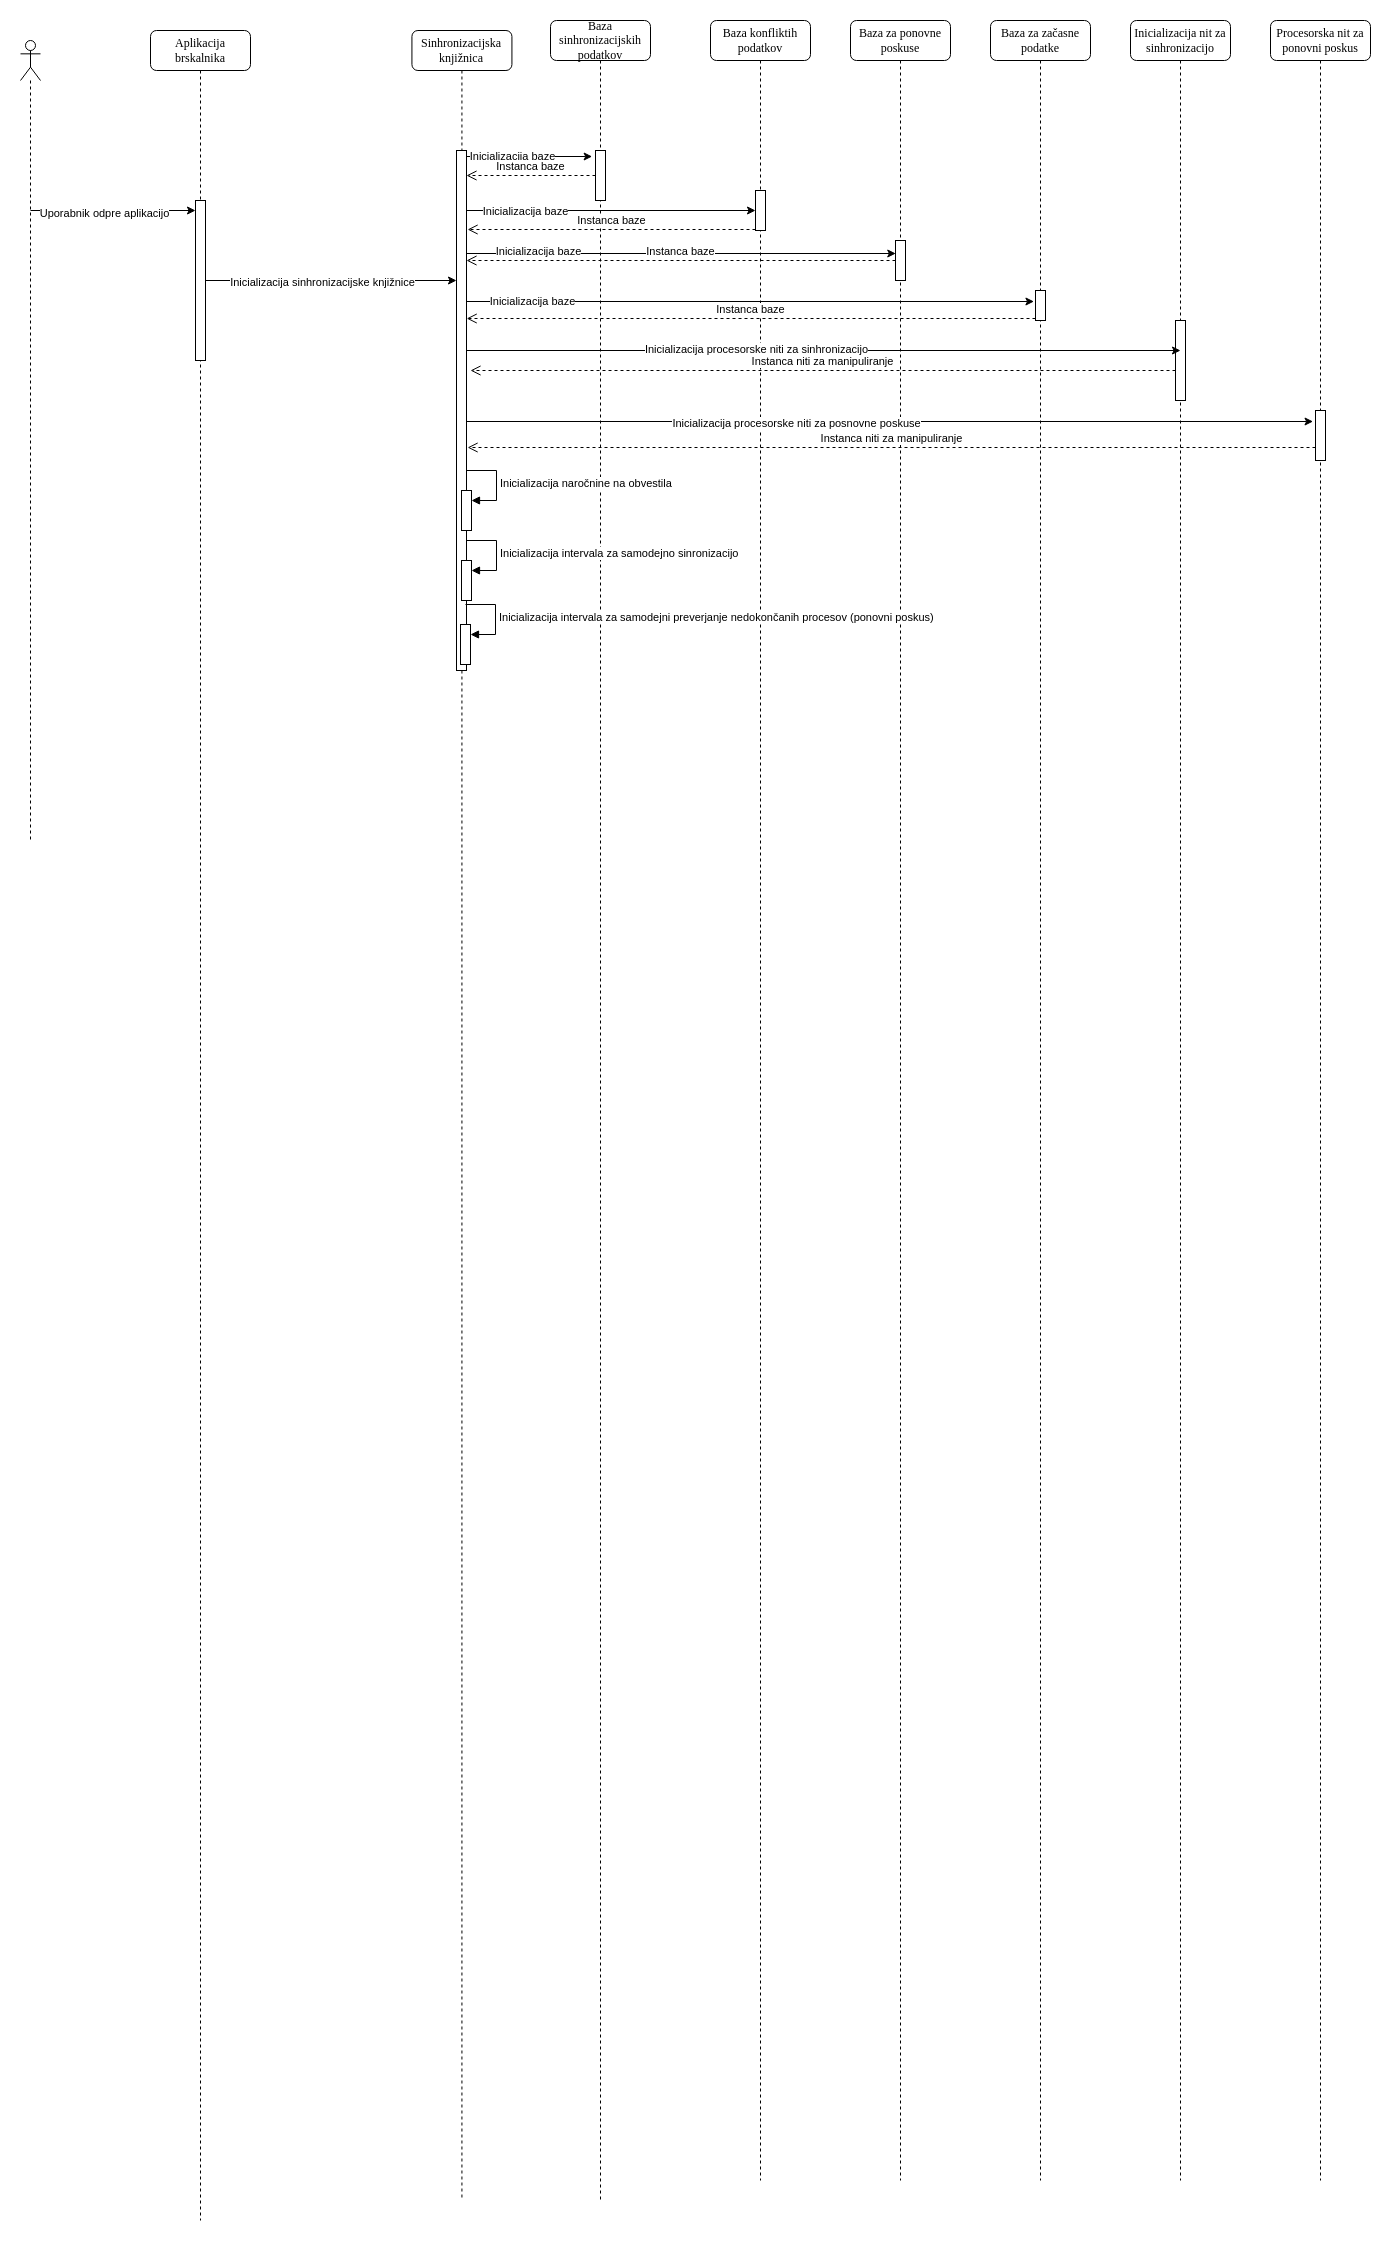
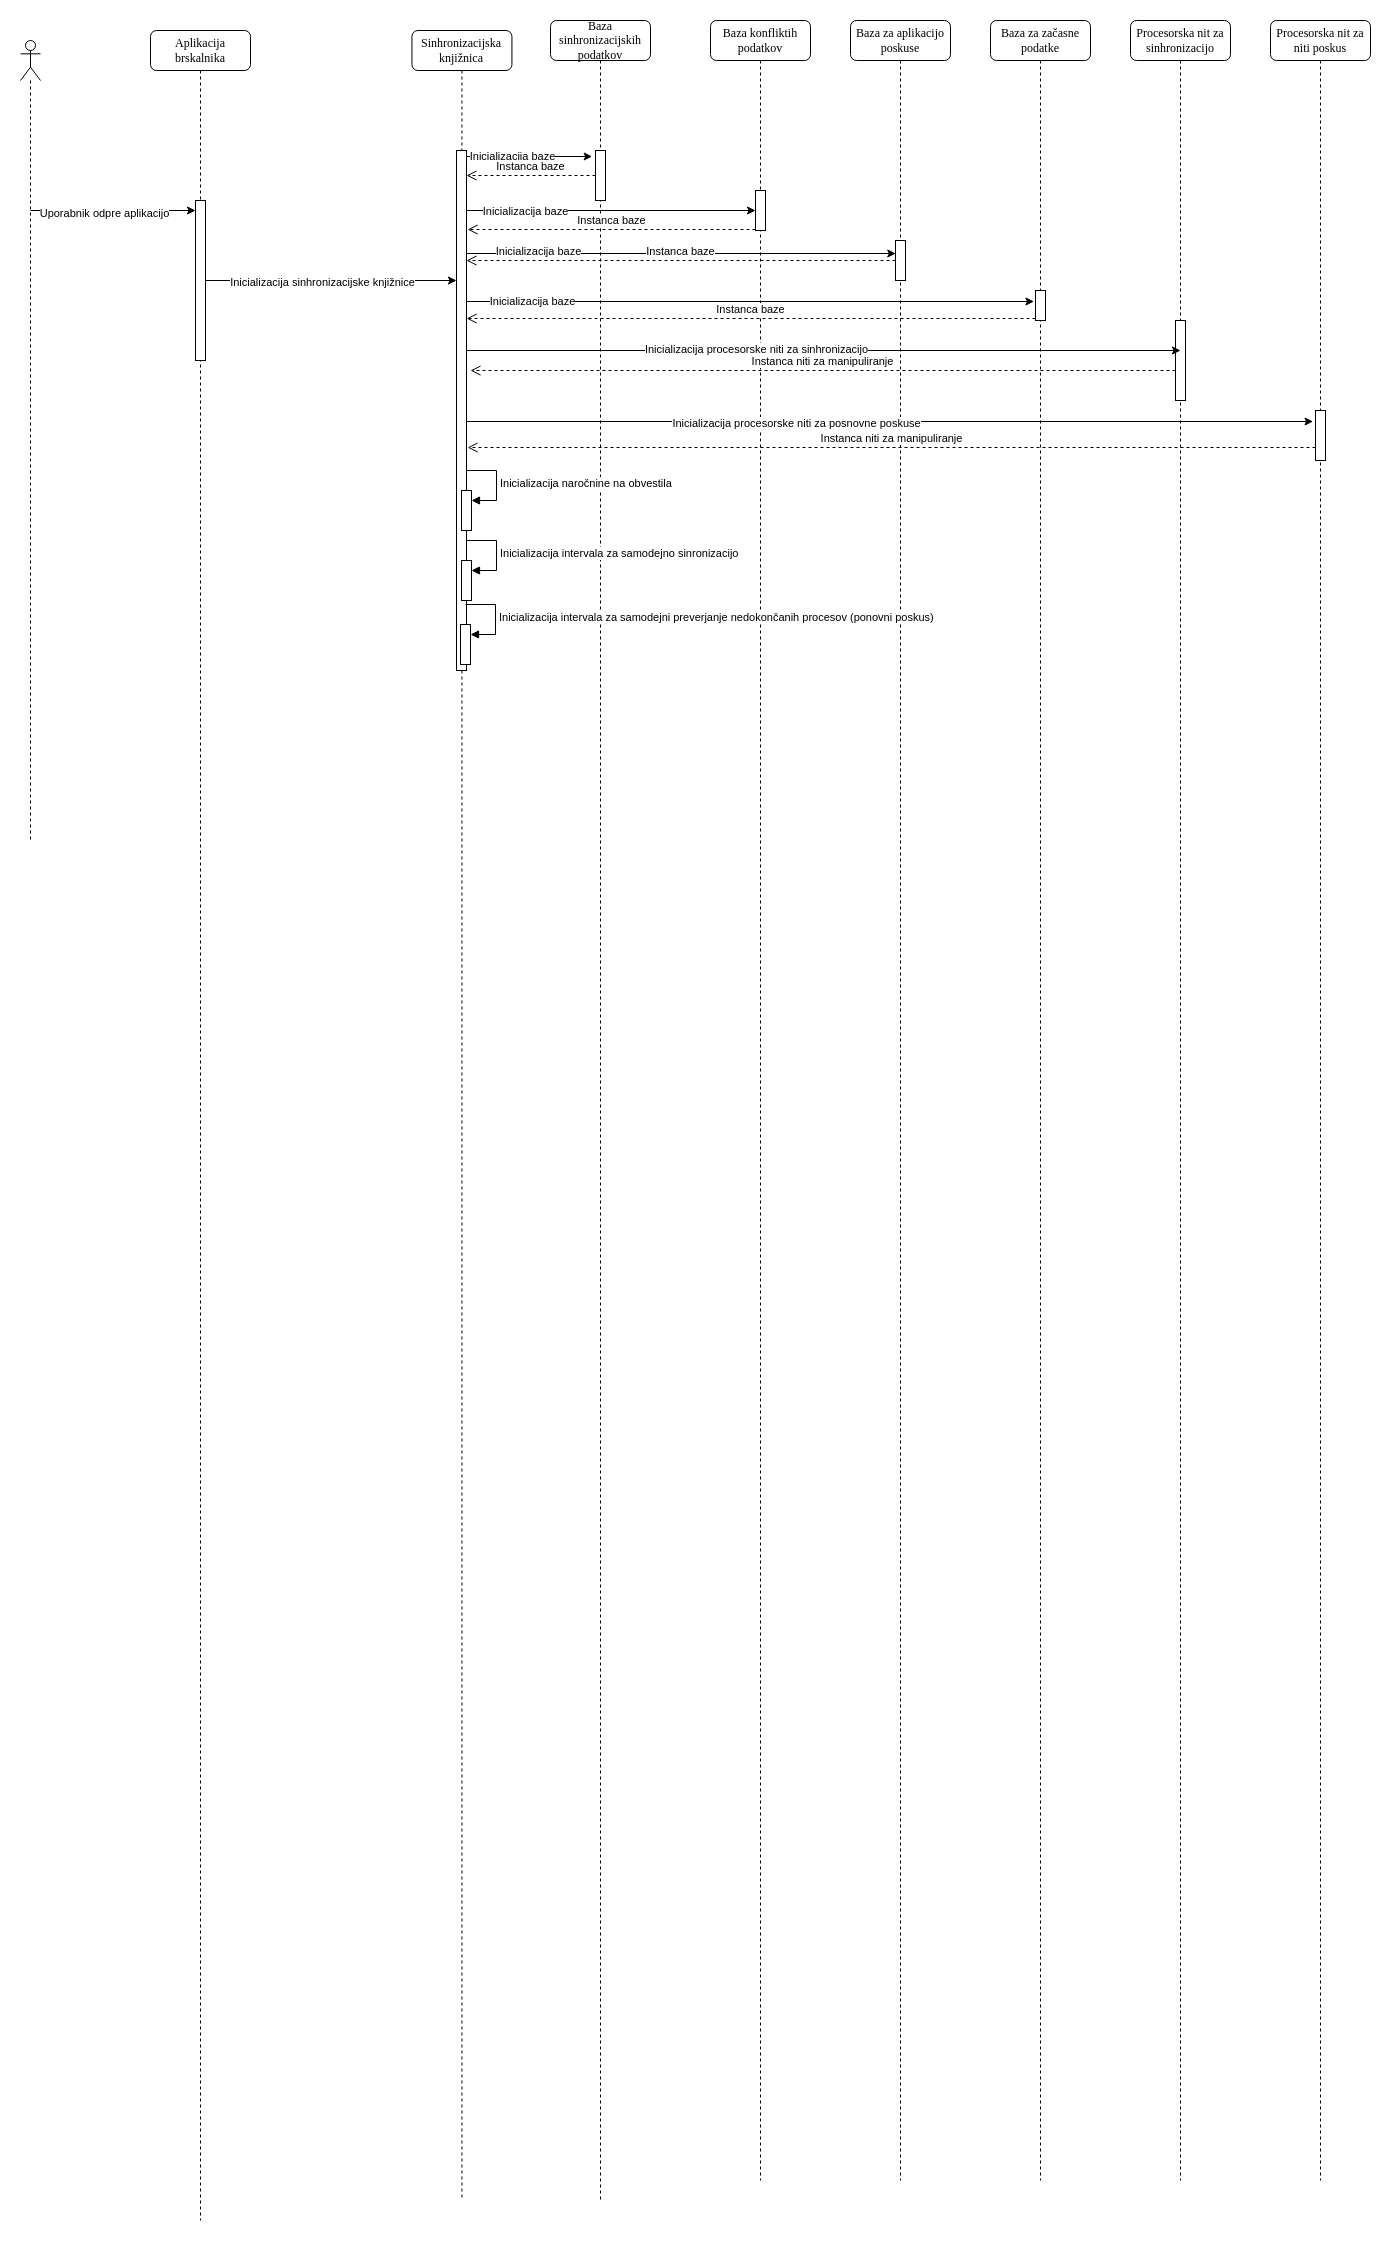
(901, 41) -> (901, 41)
(1181, 41) -> (1181, 41)
(1321, 41) -> (1321, 41)
